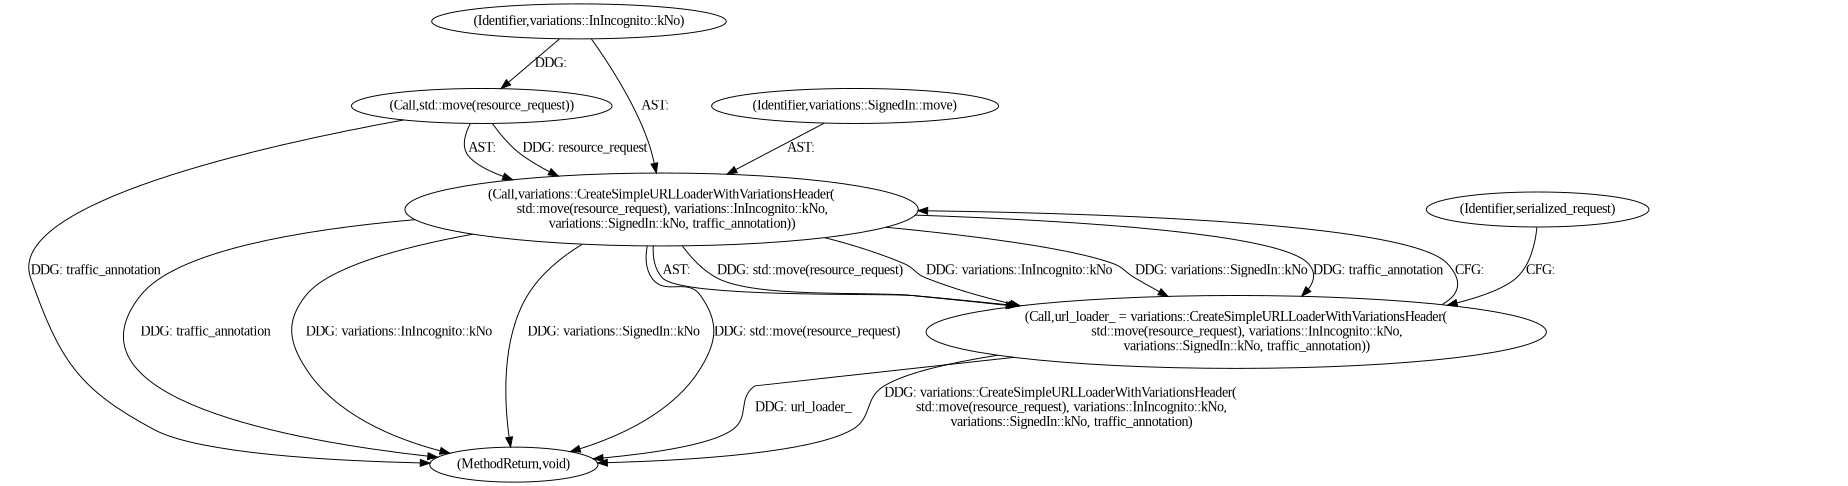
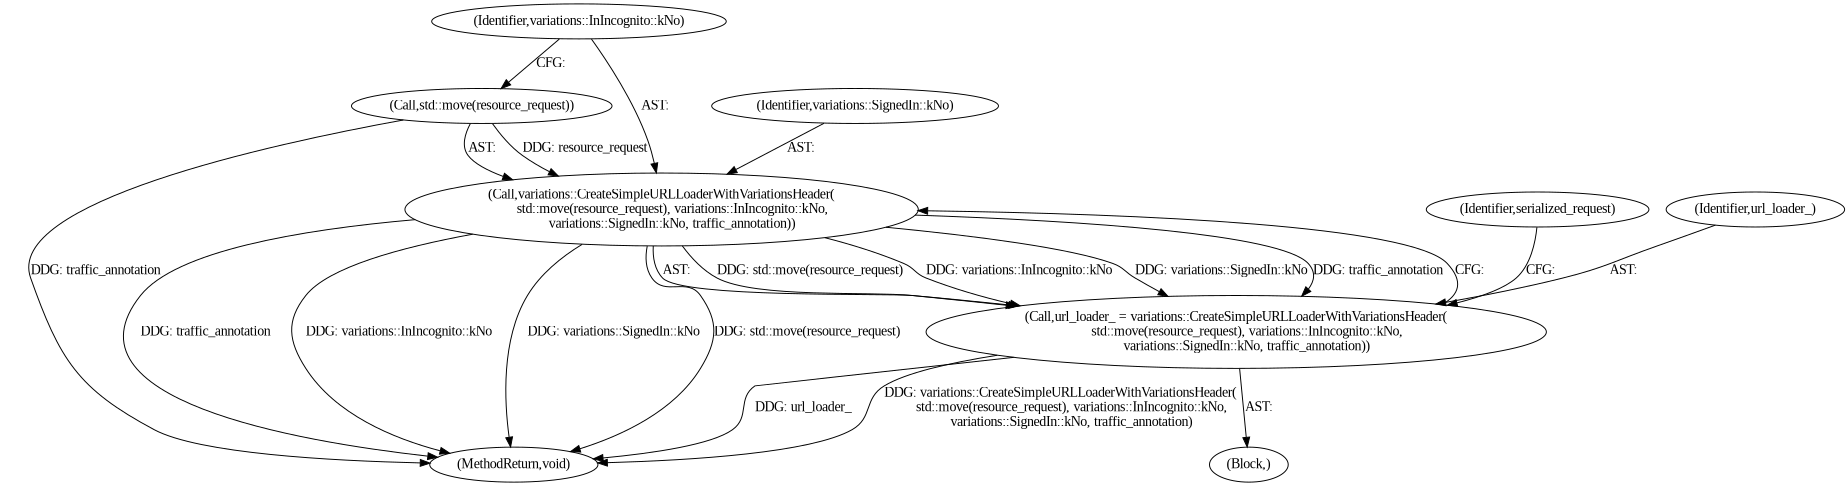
(553, 64) -> (553, 64)
(855, 106) -> (855, 106)
none -> (1755, 209)
none -> (1249, 465)
